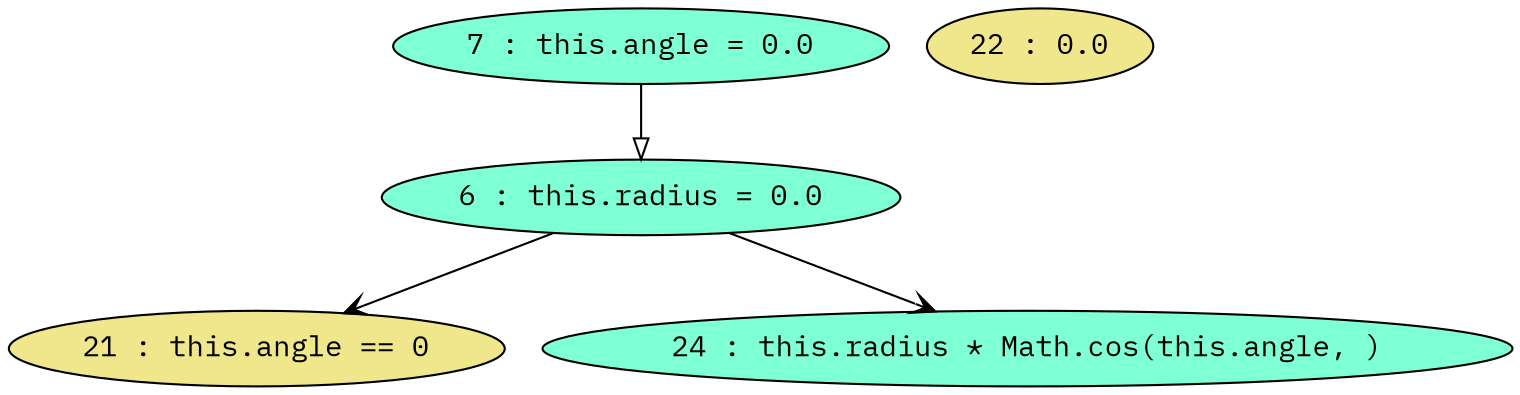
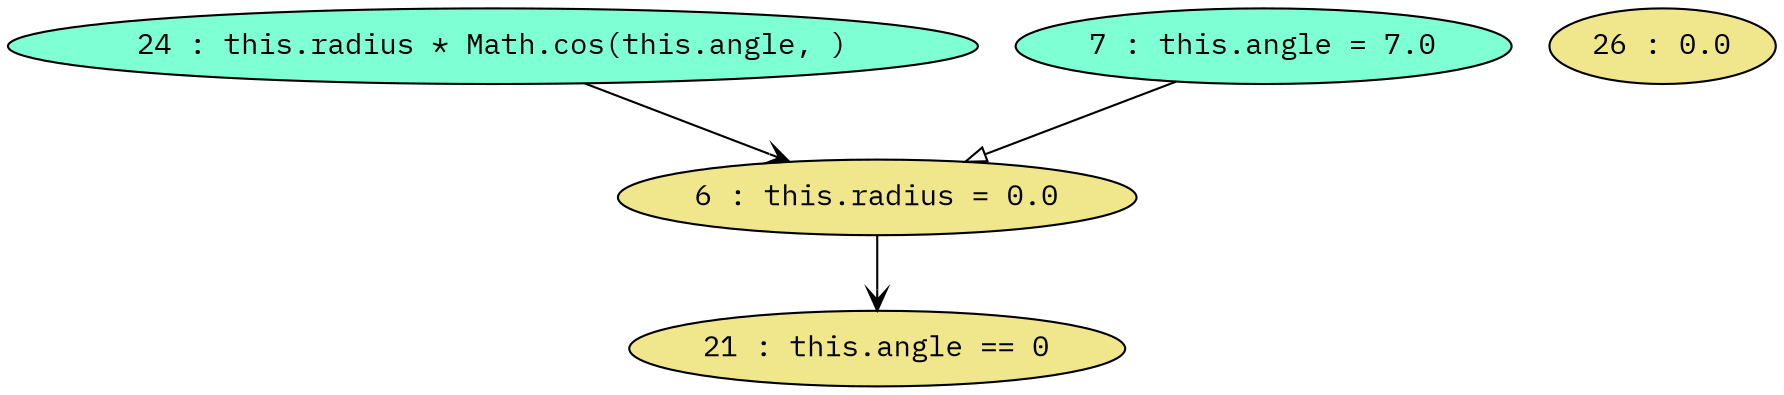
(641, 46) -> (1264, 46)
(1040, 46) -> (1663, 46)
(641, 197) -> (877, 197)
(822, 268) -> (677, 119)
